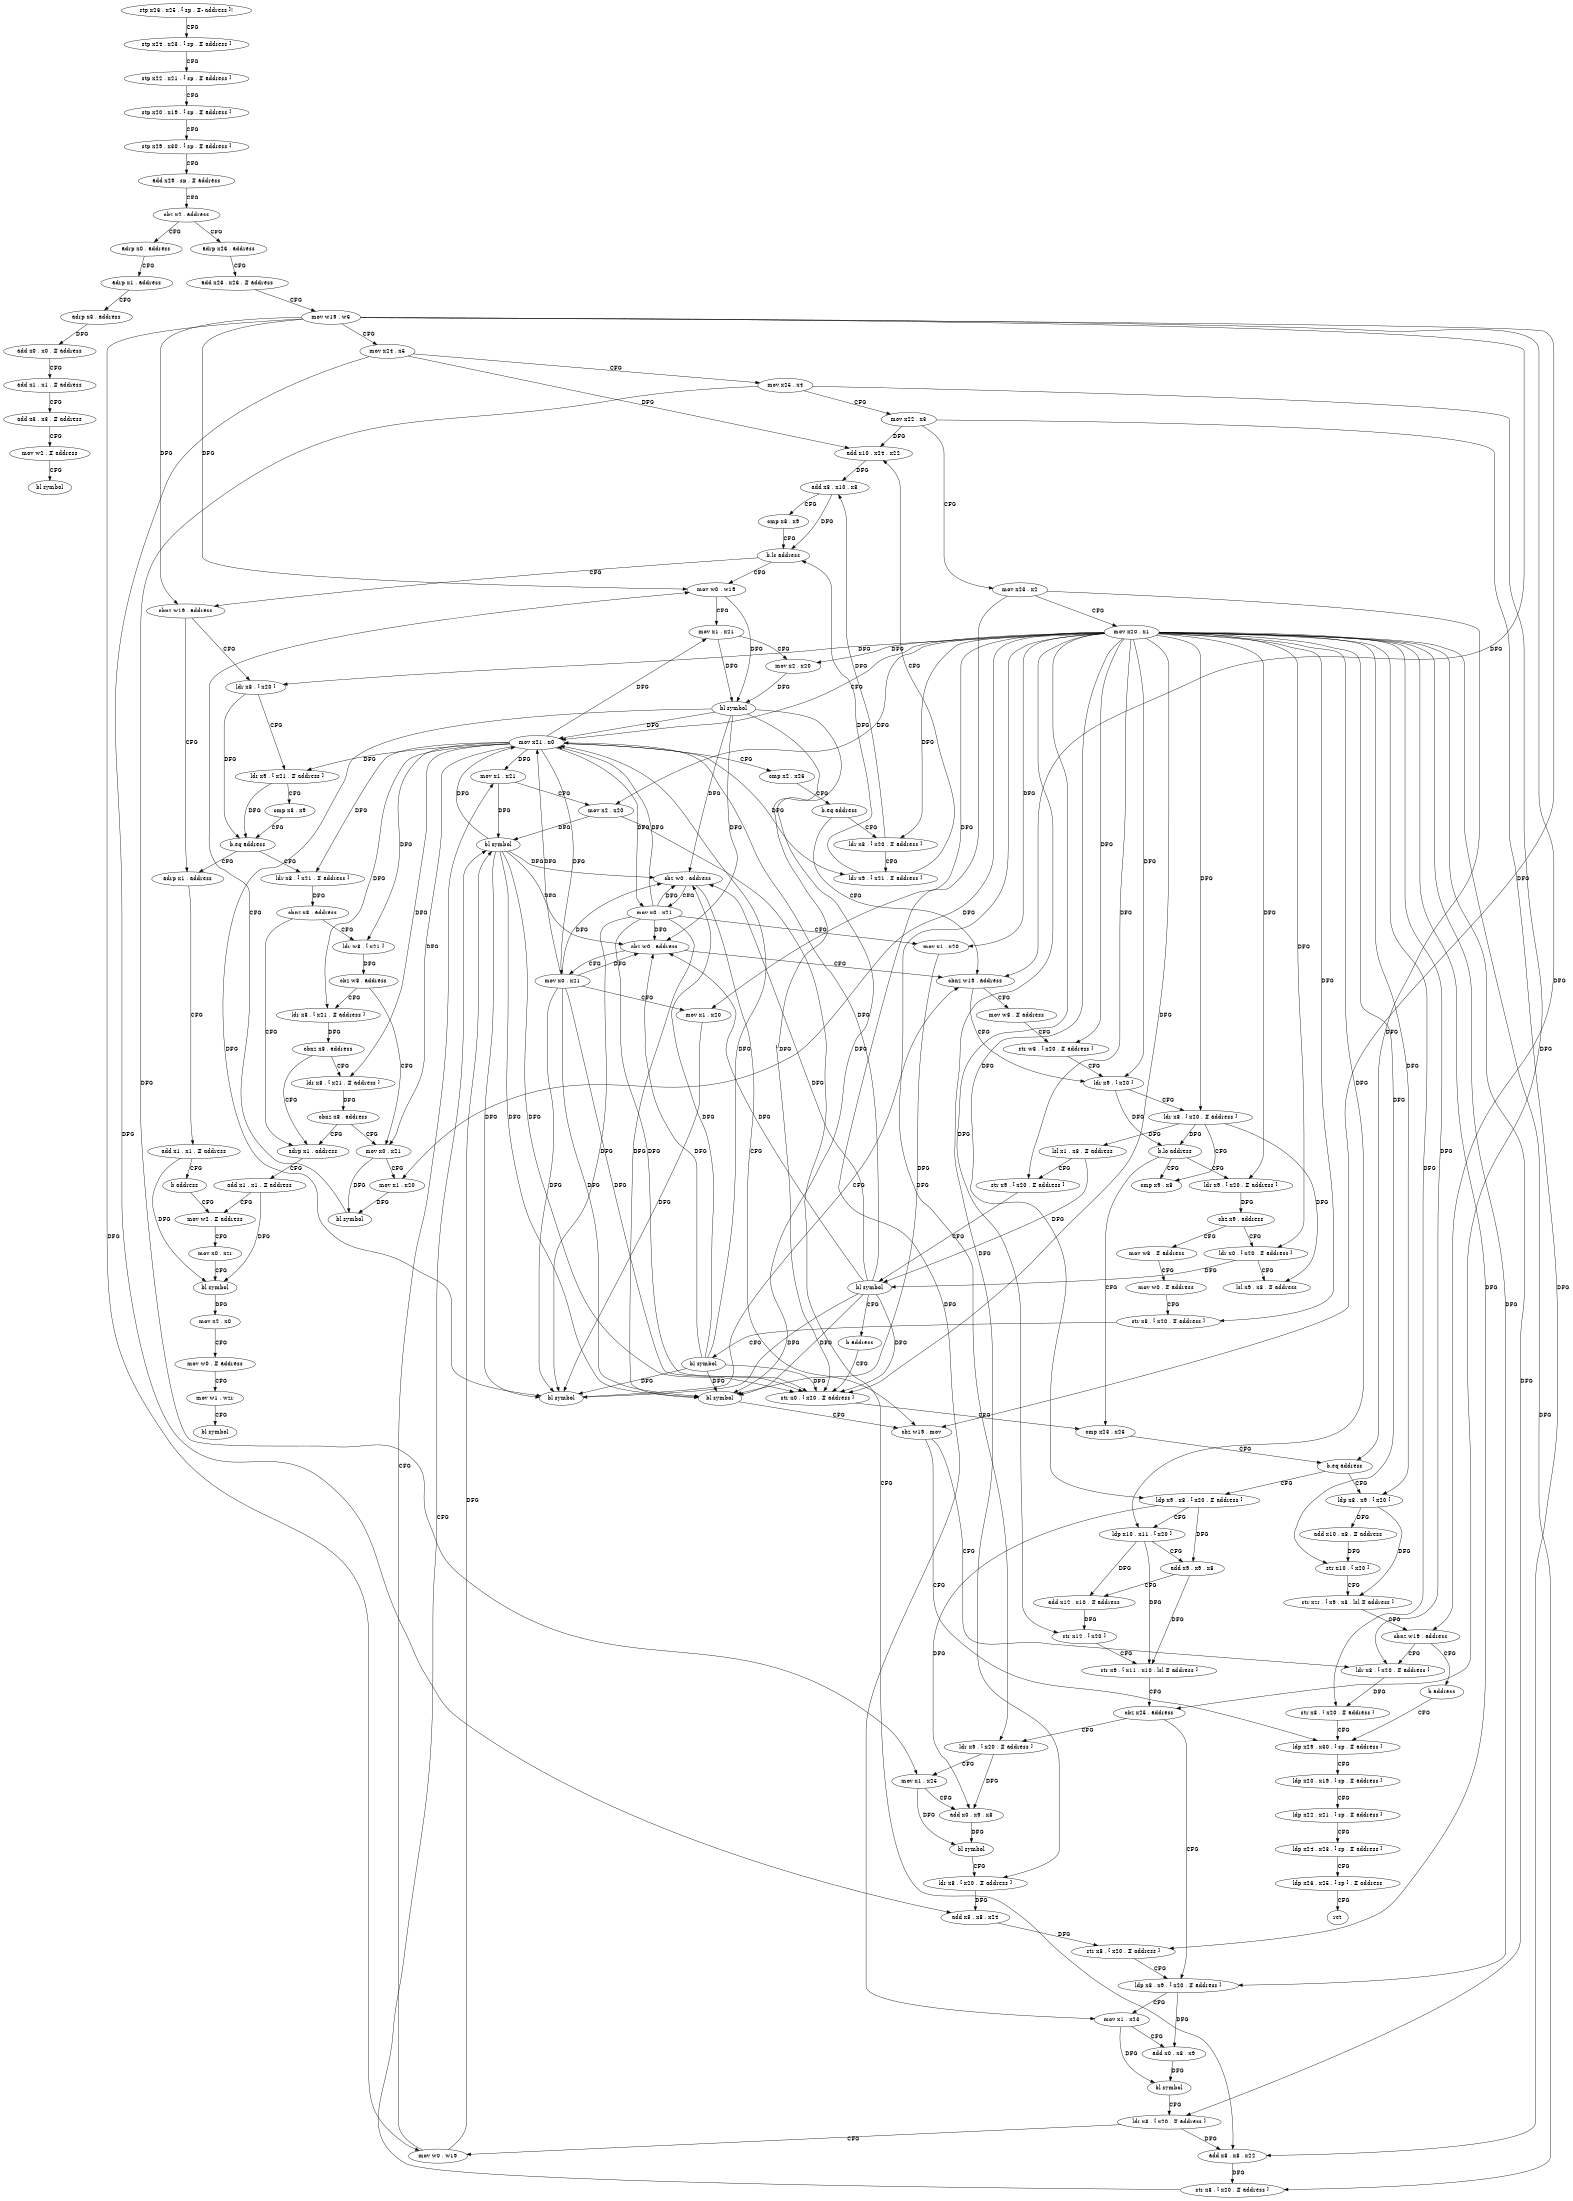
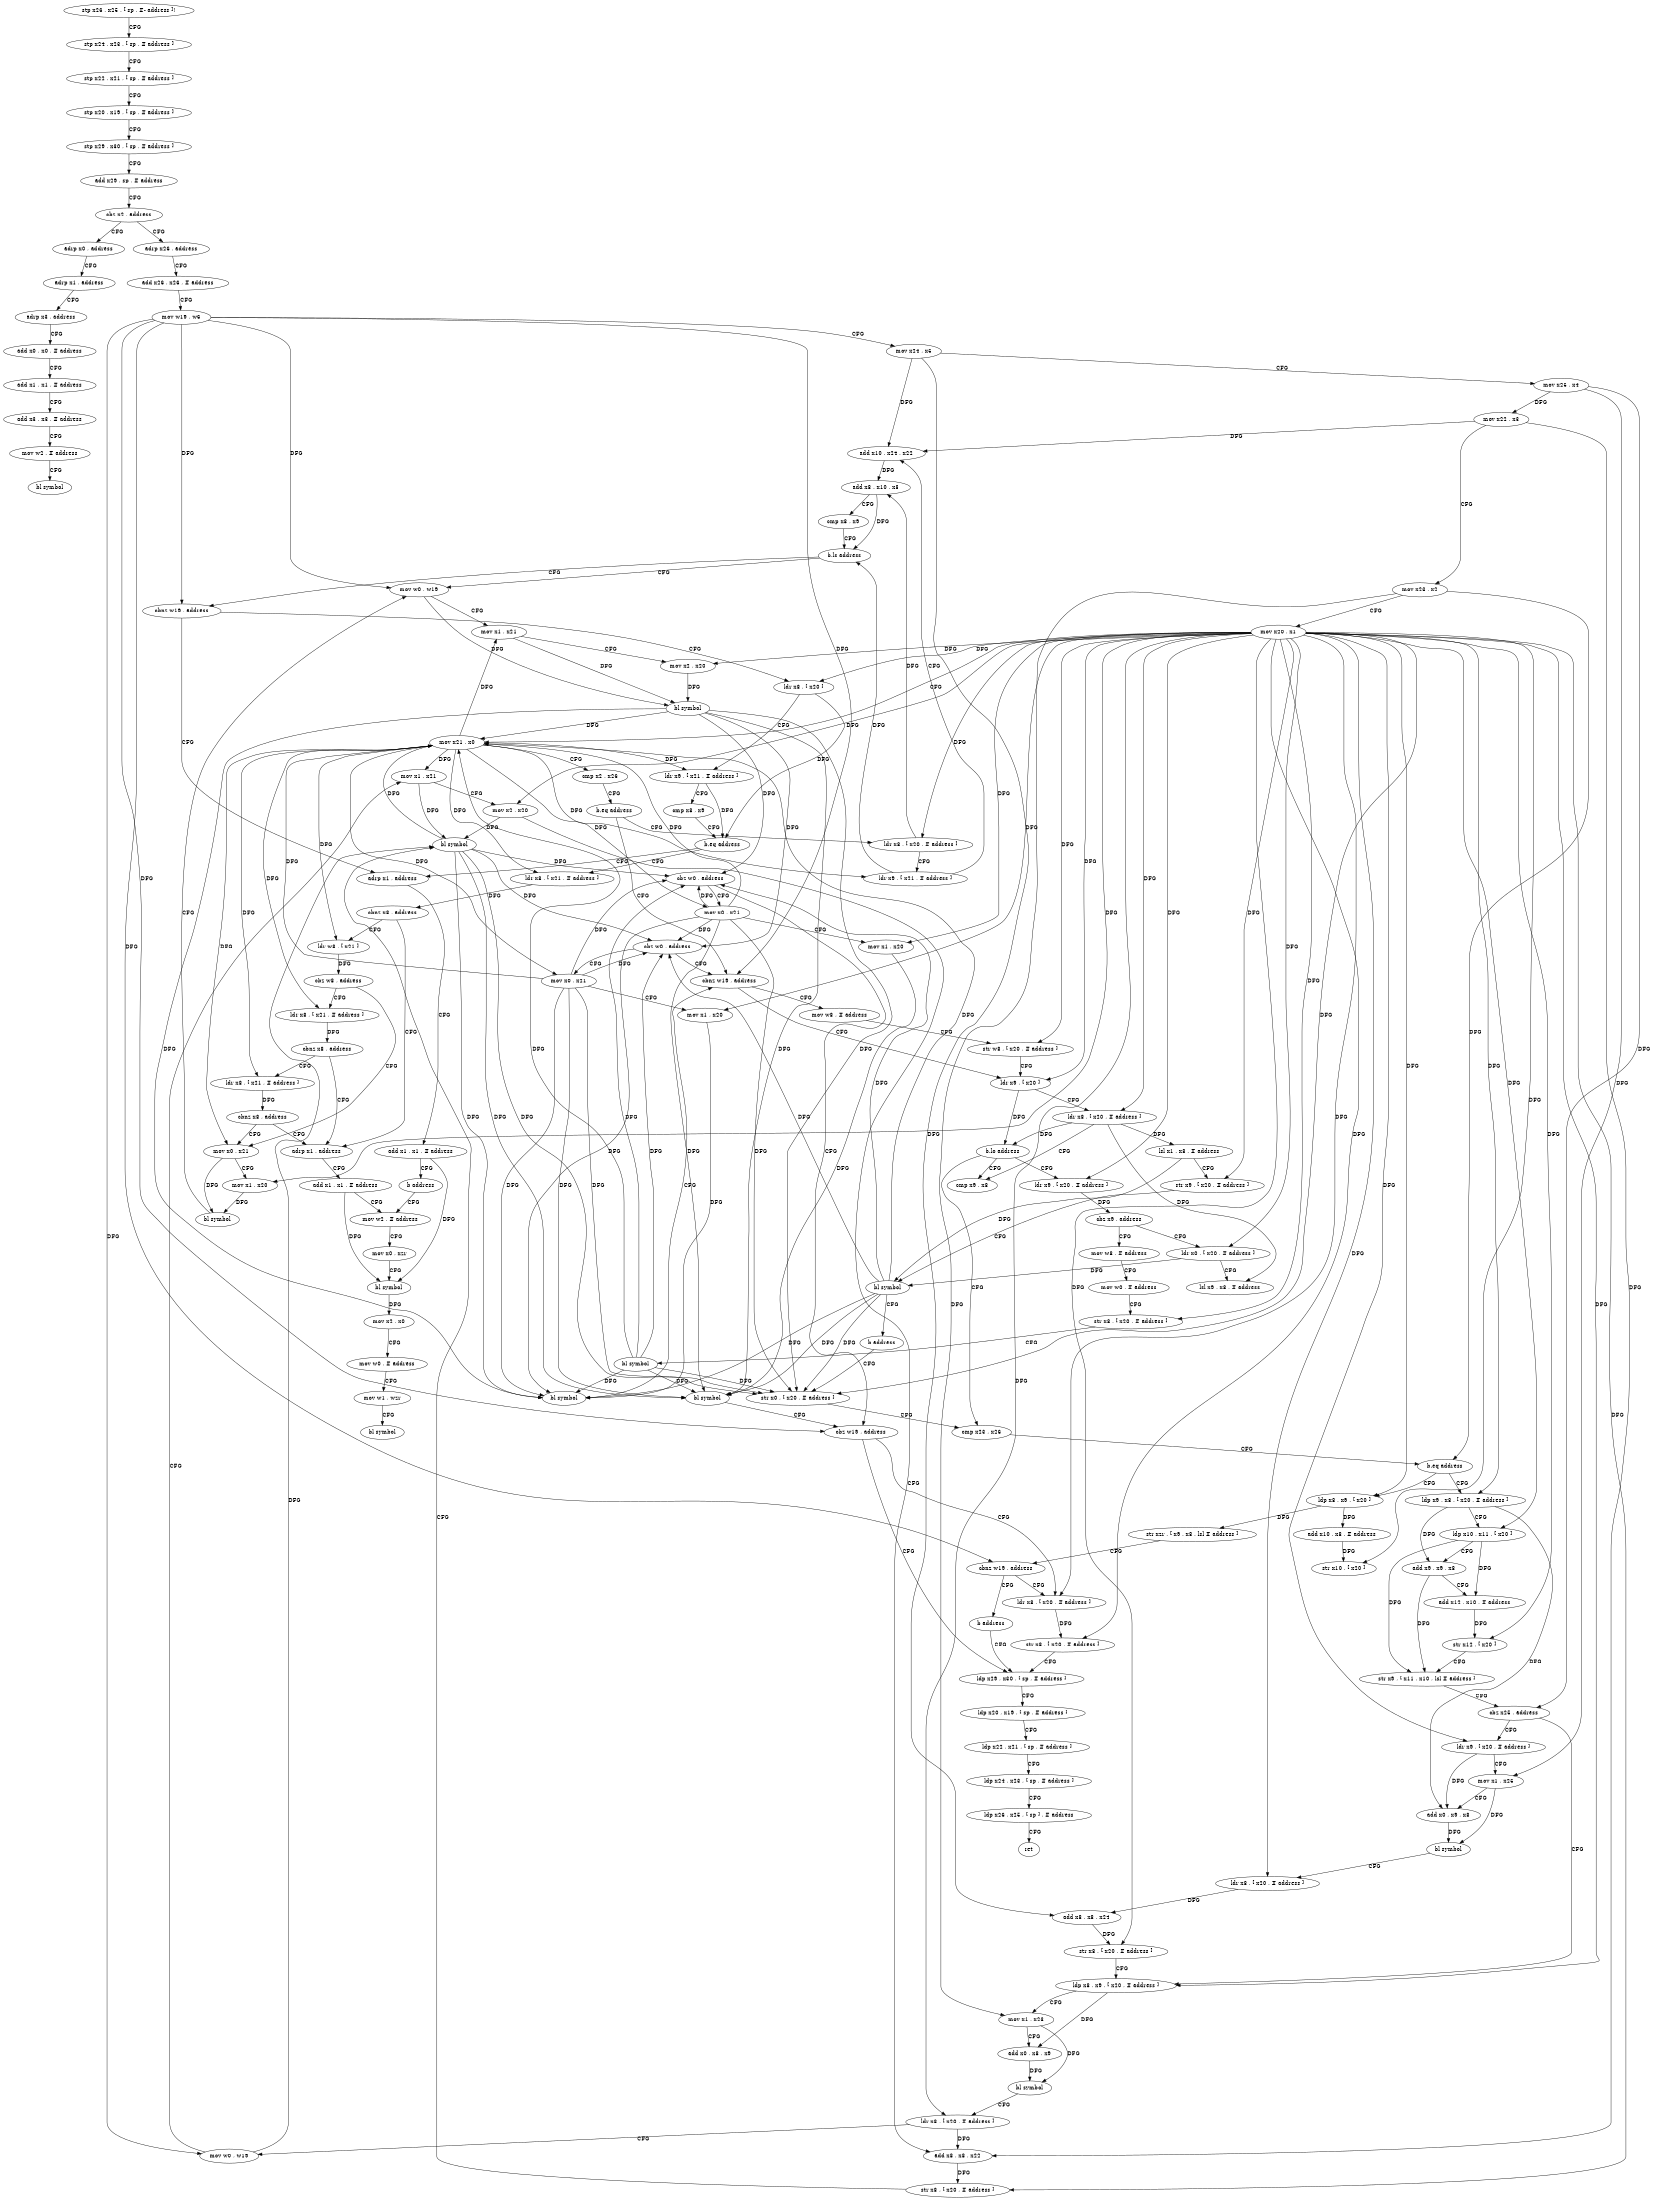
(83, 334) -> (57, 334)
(861, 402) -> (1541, 402)
(922, 1432) -> (861, 1432)
(1348, 1584) -> none
